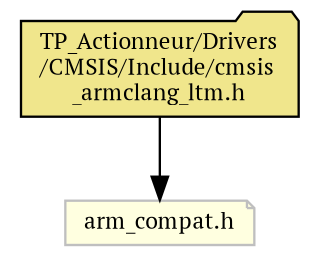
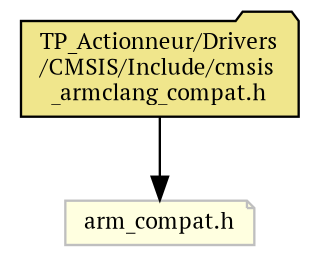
(160, 69) -> (160, 69)
